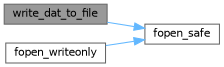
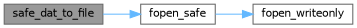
(56, 14) -> (54, 14)
(120, 43) -> (229, 14)
